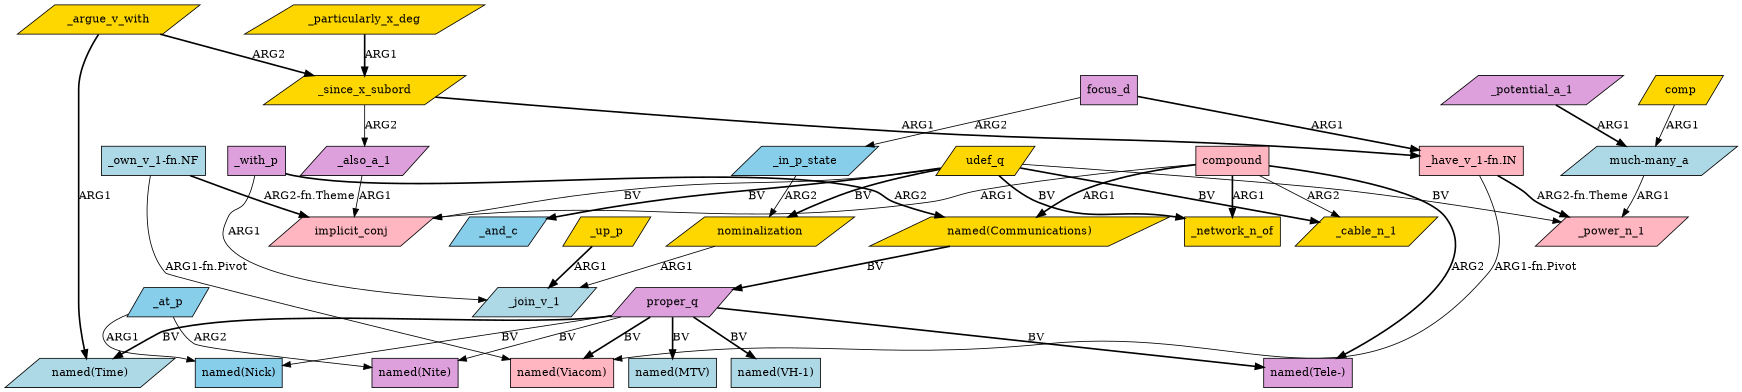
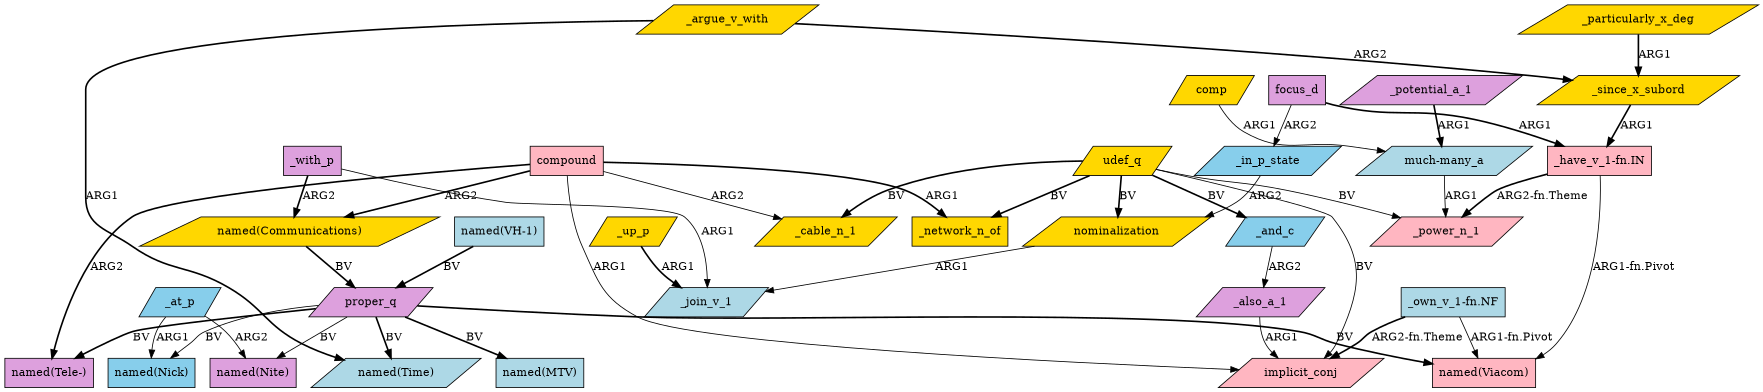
(365, 121) -> (1269, 263)
(1100, 196) -> (462, 196)
(721, 335) -> (439, 265)
